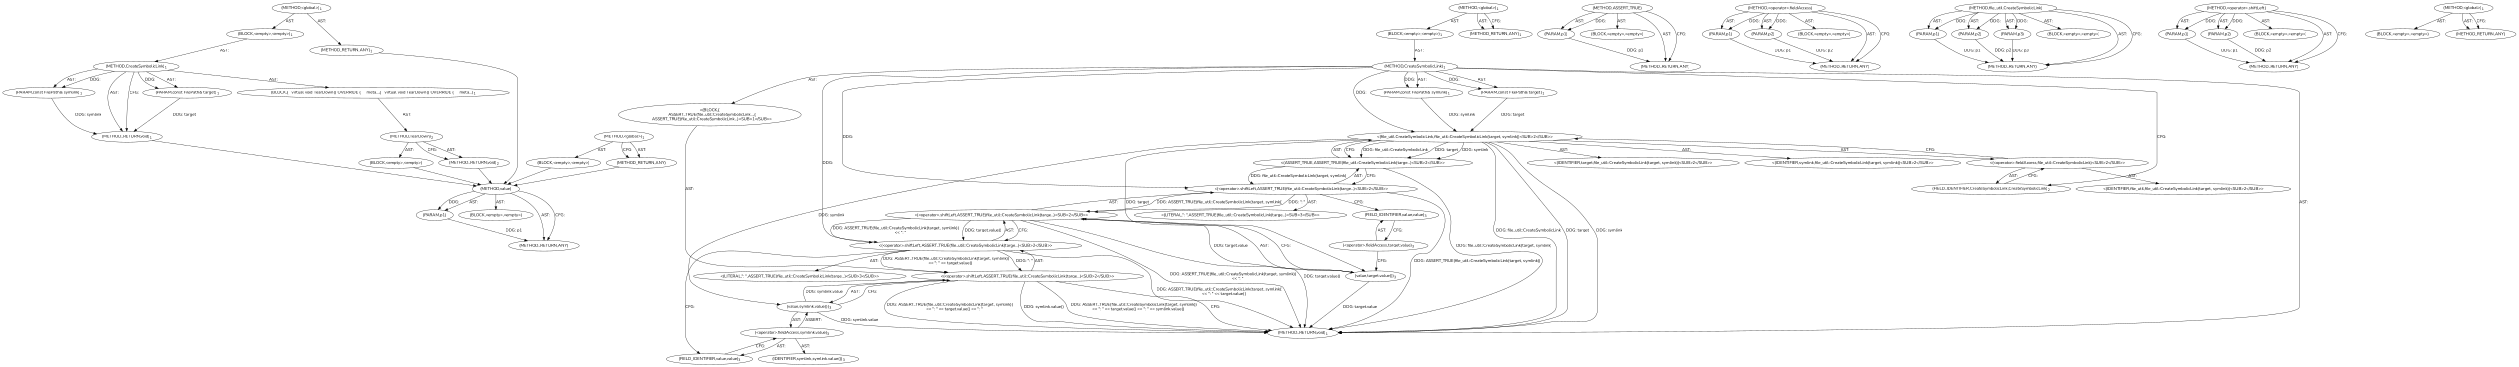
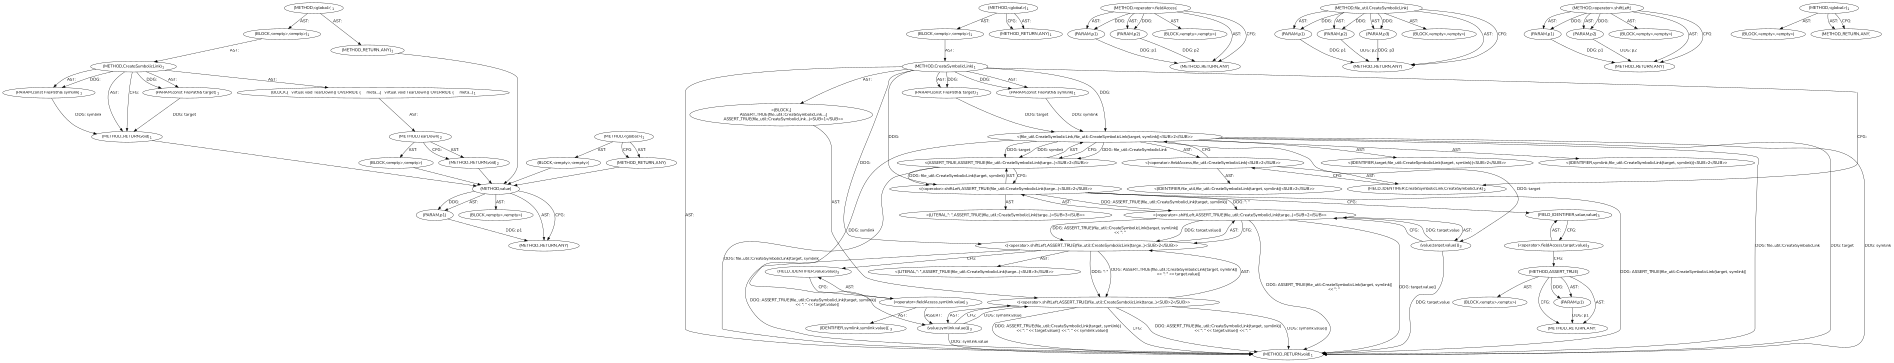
(1377, 259) -> (1554, 257)
(793, 317) -> none
